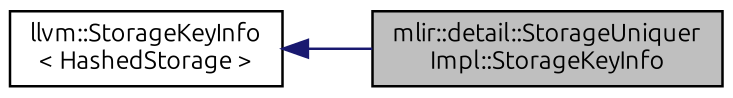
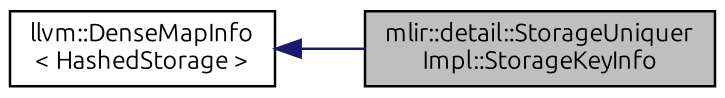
(146, 49) -> (142, 49)
